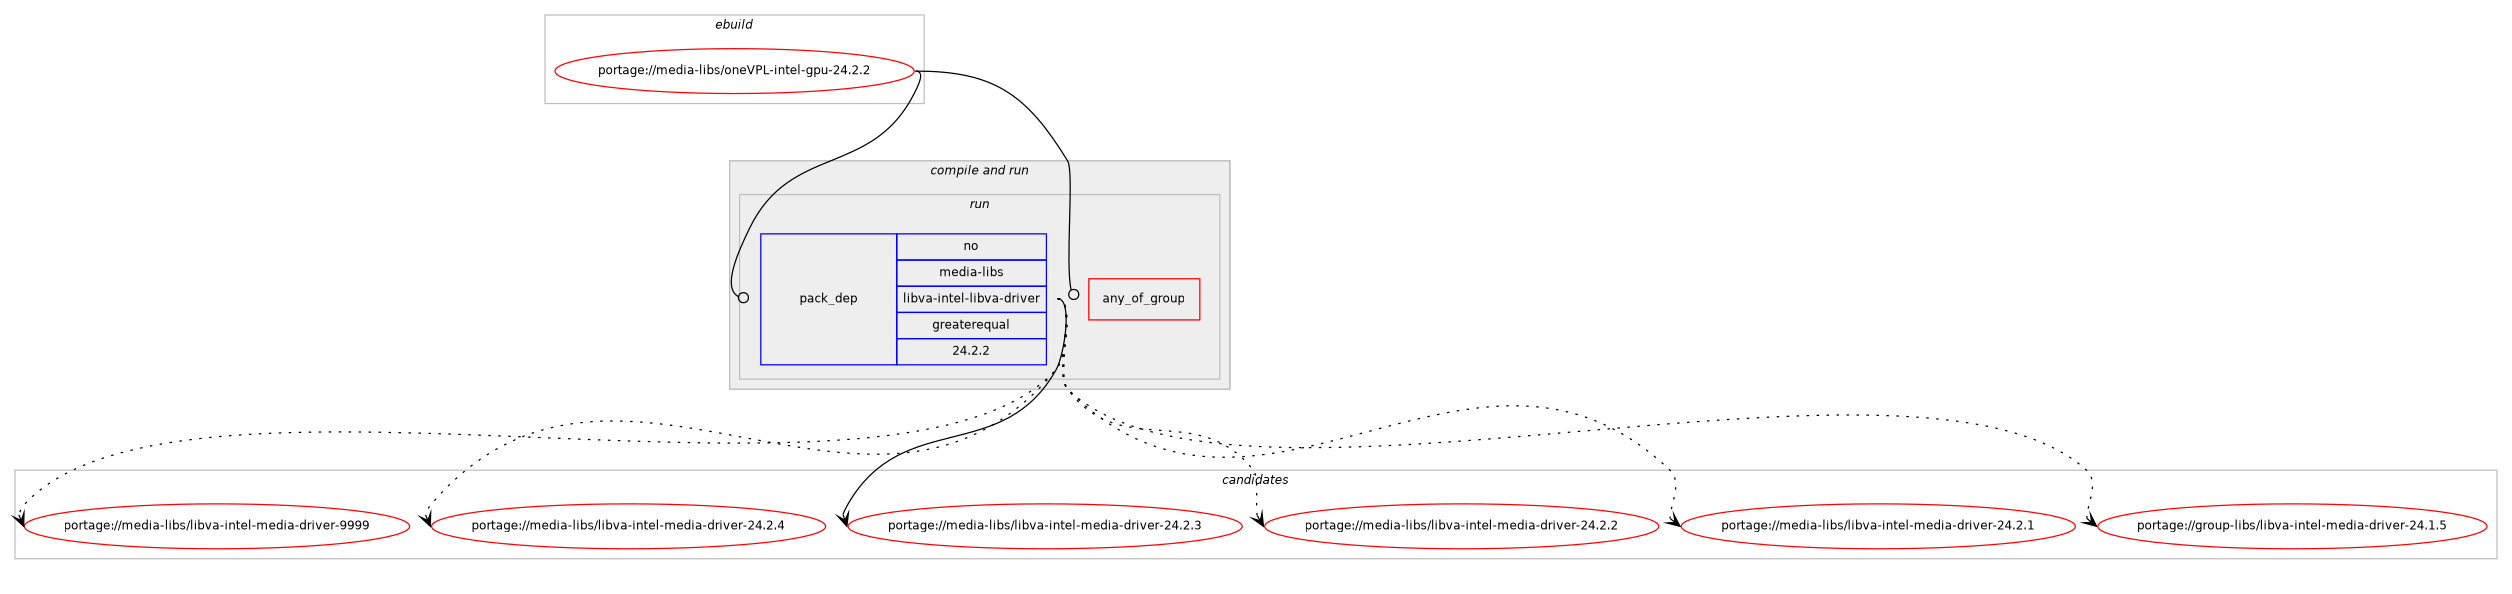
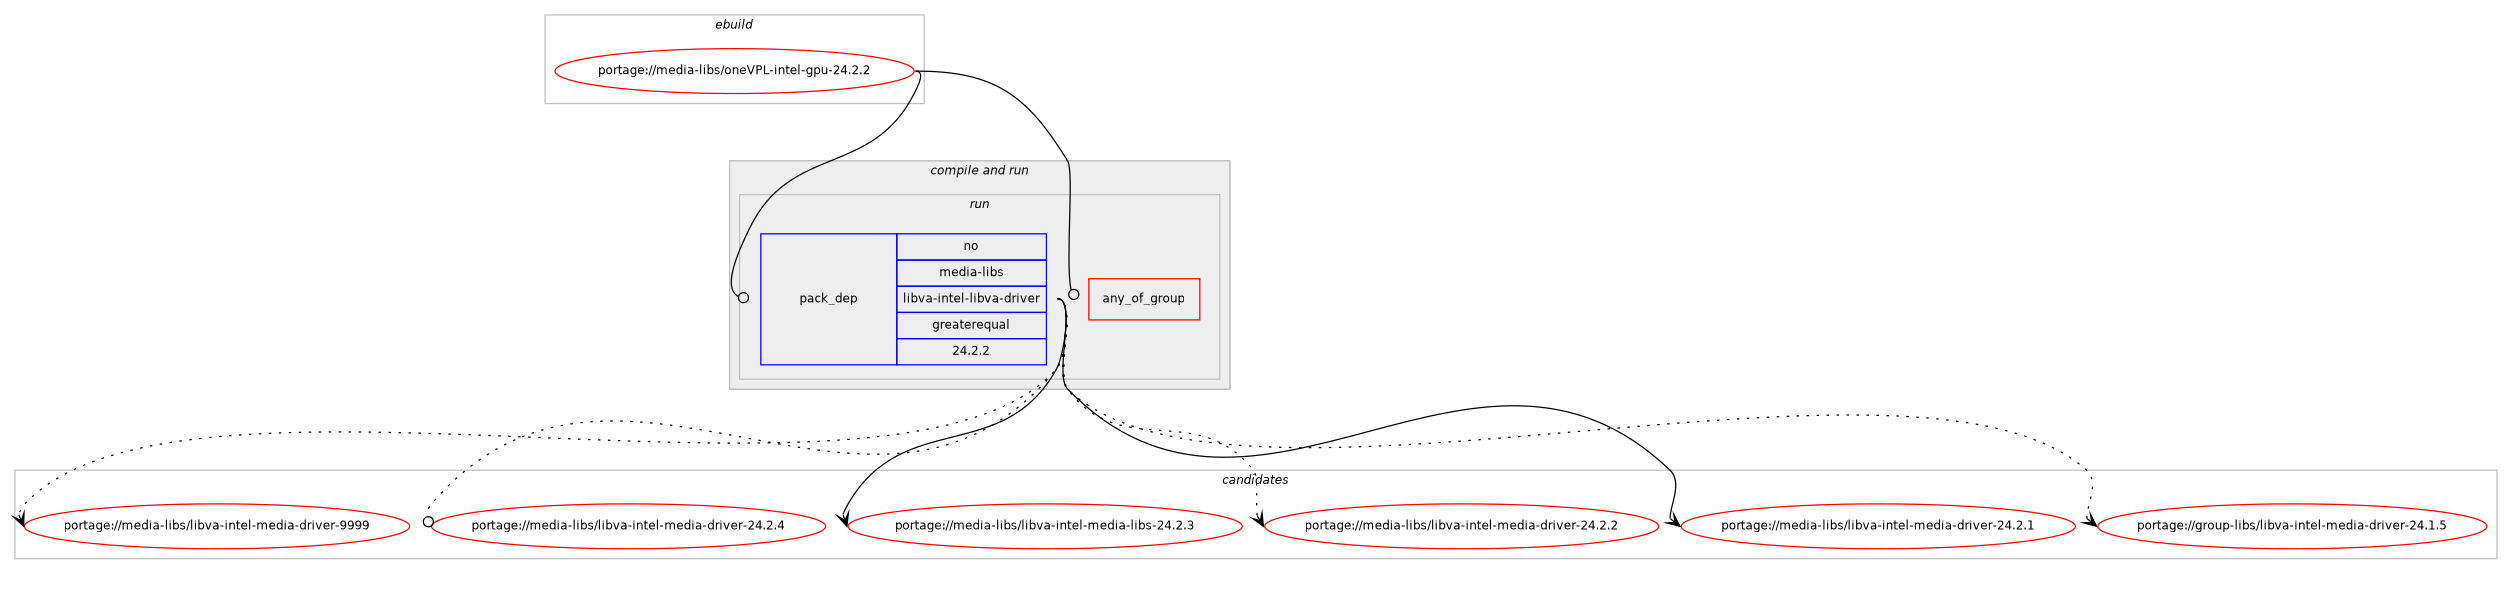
(1346, 437) -> (1346, 437)
(814, 449) -> (814, 449)
(1045, 526) -> (1045, 526)
